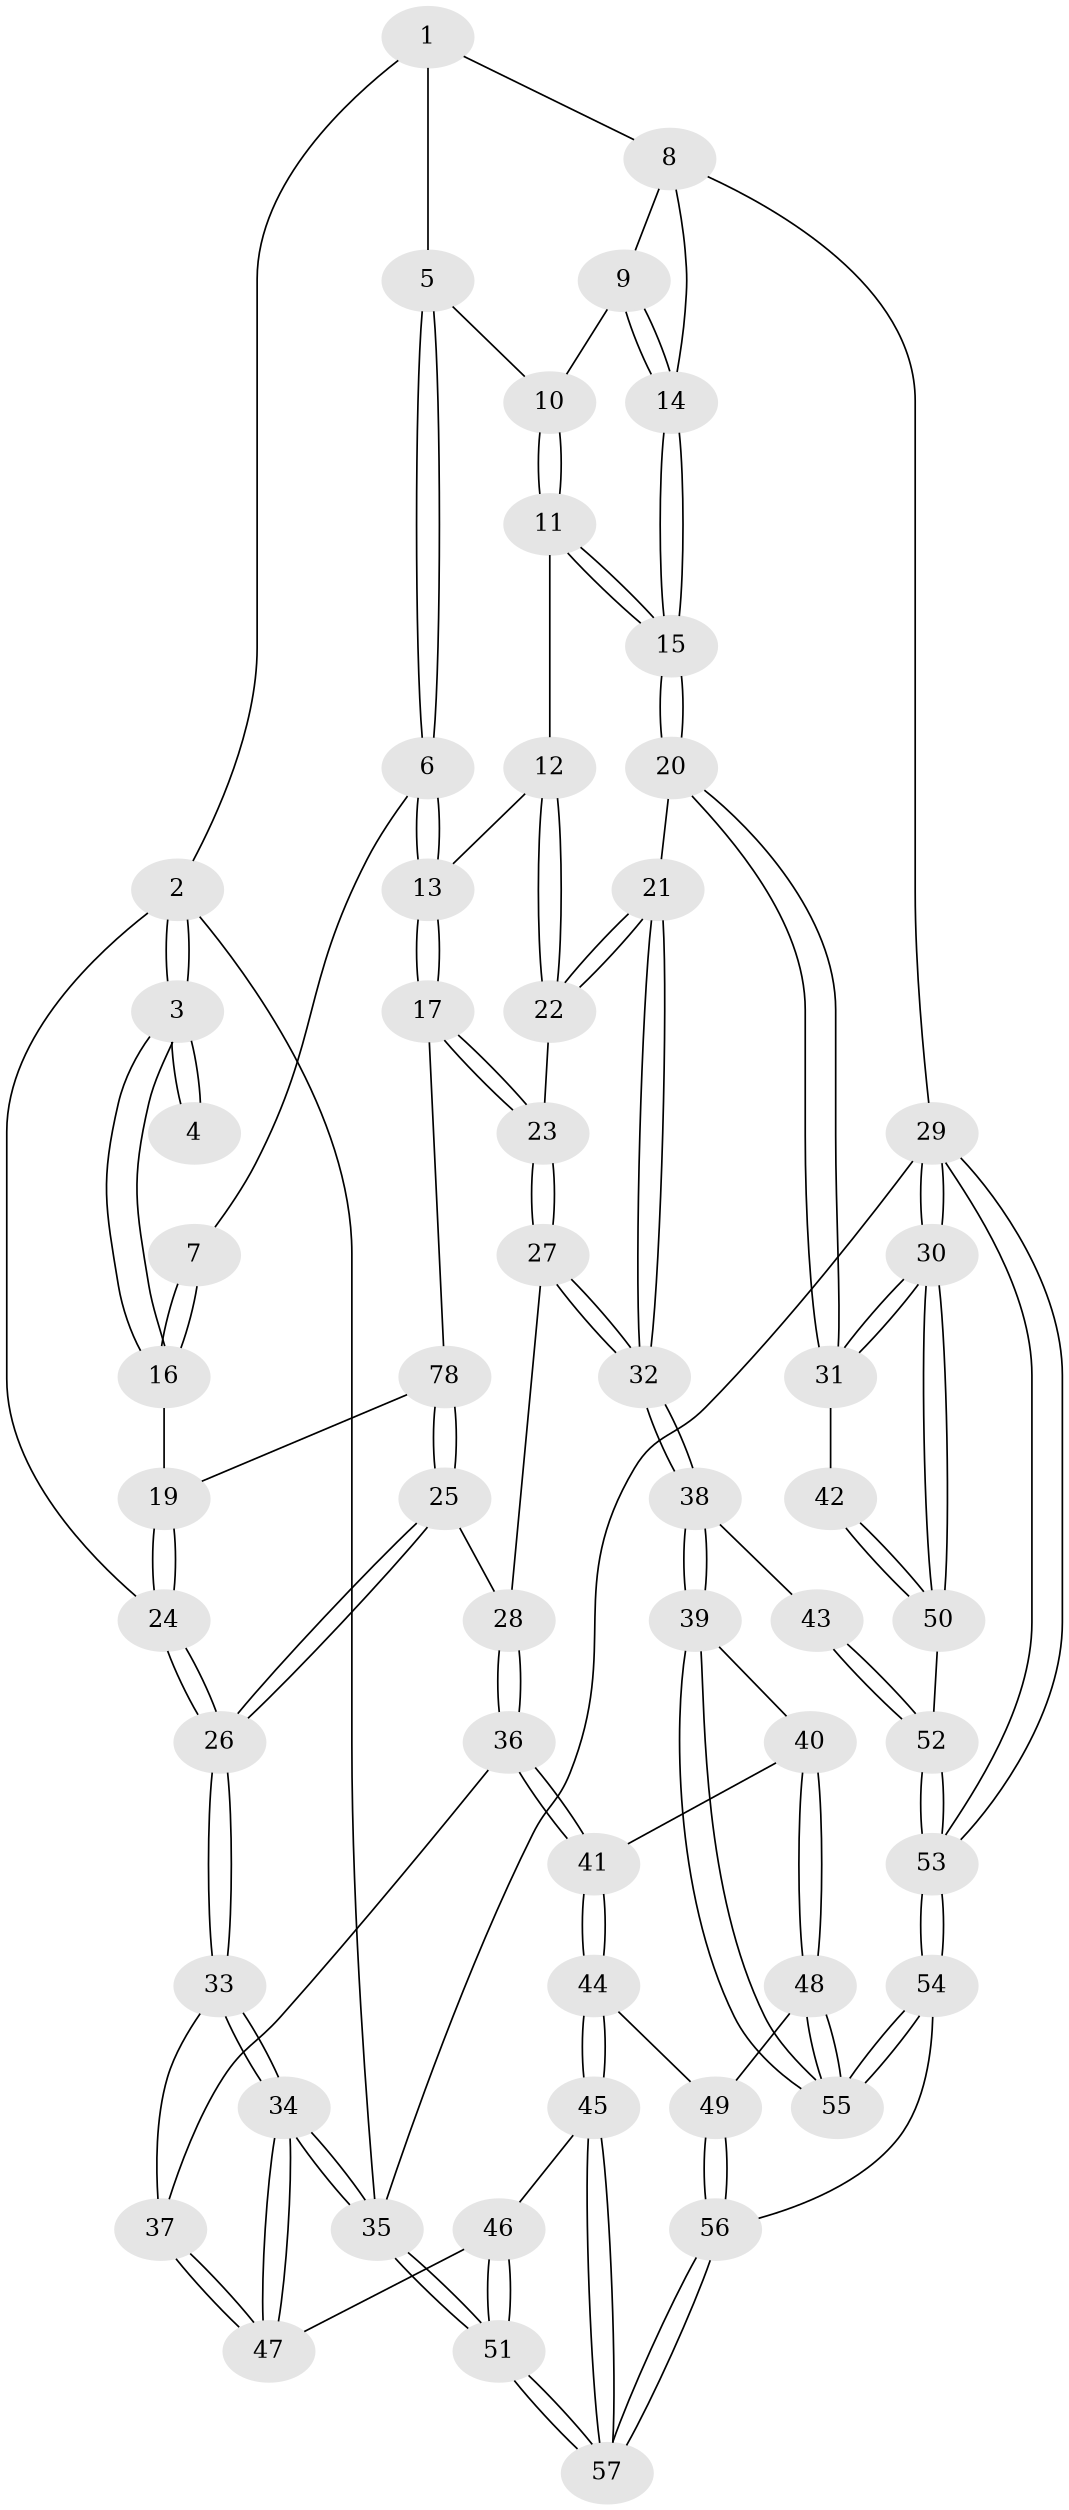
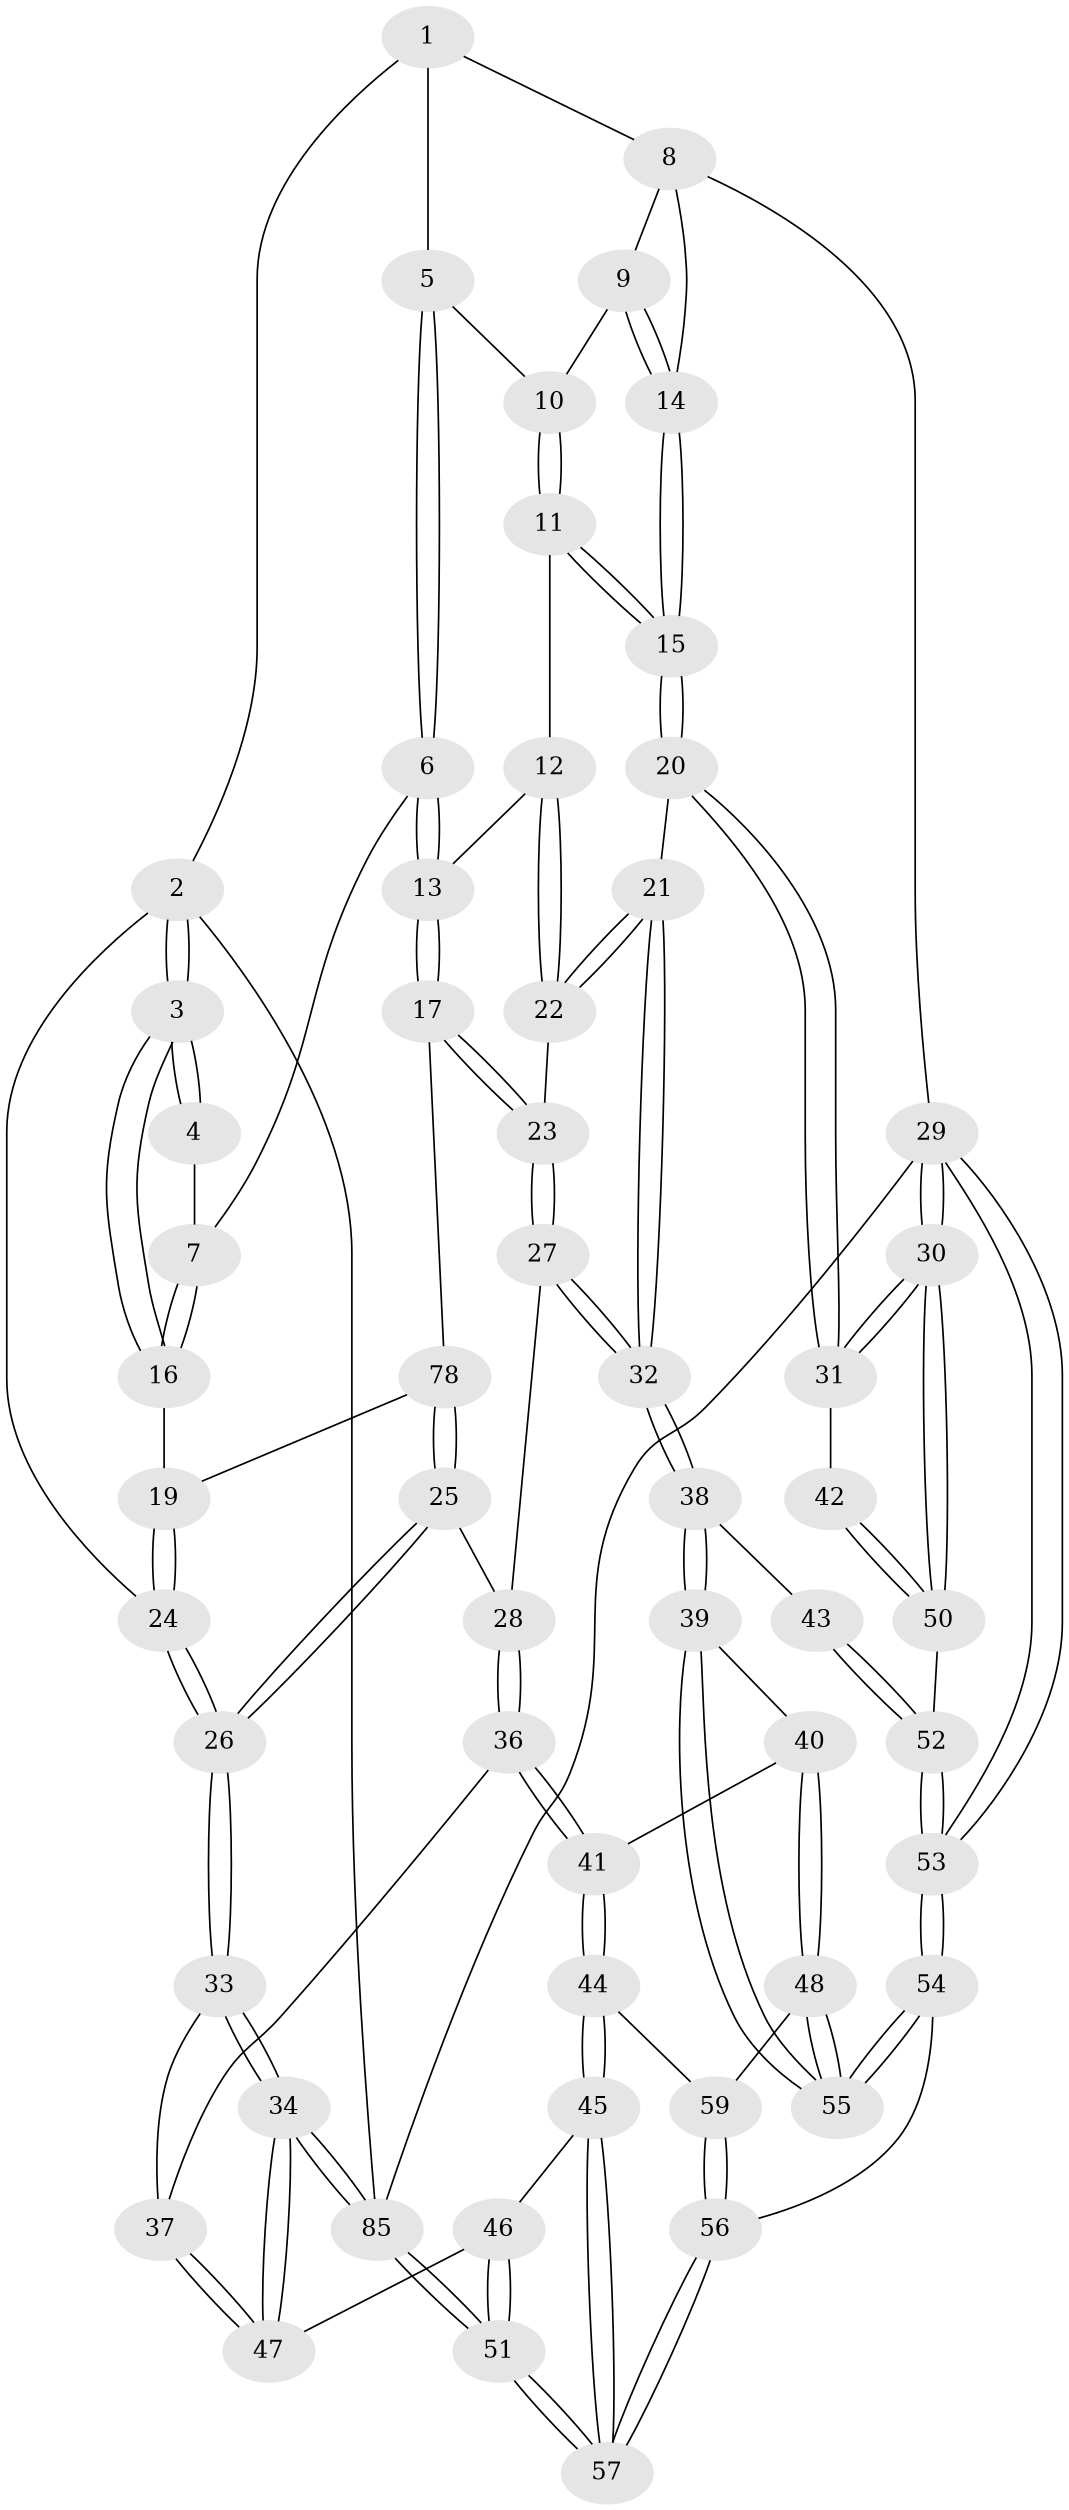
none -> (195, 1194)
(716, 2108) -> (716, 2108)
(377, 2230) -> (377, 2230)
